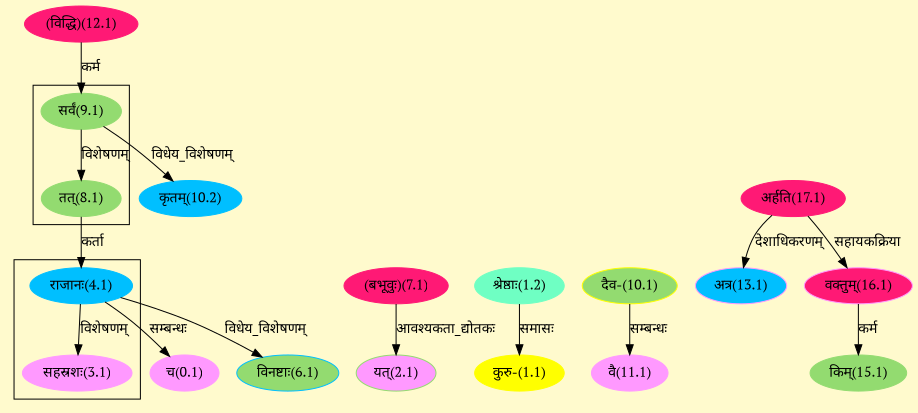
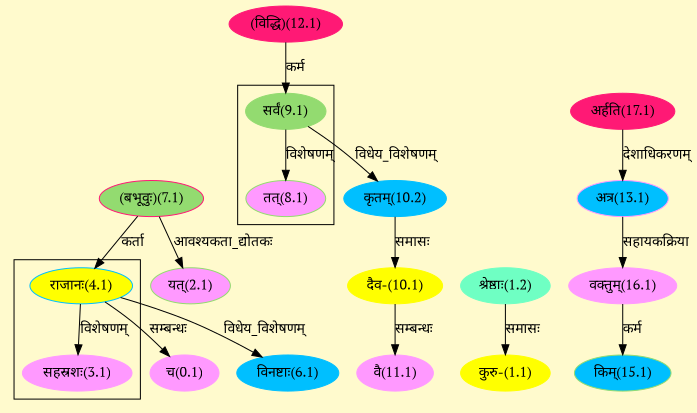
(81, 199) -> (286, 199)
(81, 237) -> (119, 238)
none -> (395, 237)
(825, 237) -> (623, 237)
(81, 286) -> (81, 286)
(396, 286) -> (151, 199)
(630, 286) -> (395, 286)
(858, 286) -> (623, 286)
(288, 373) -> (288, 373)
(858, 373) -> (623, 373)
